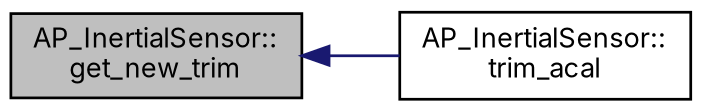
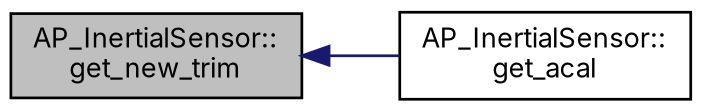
(545, 56) -> (545, 56)
